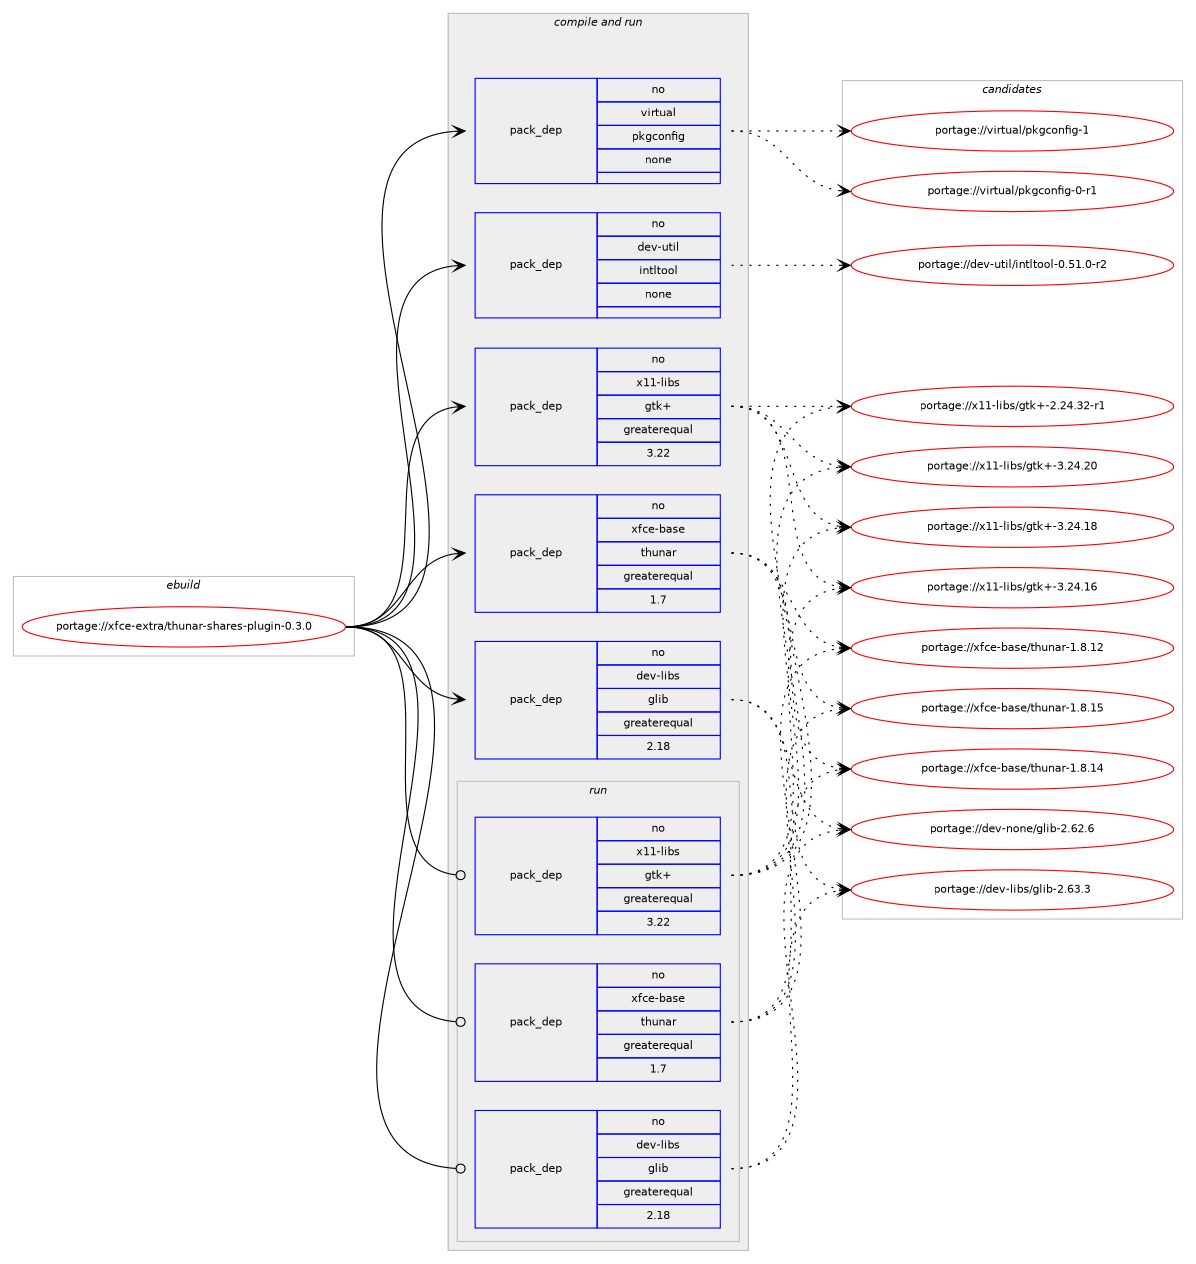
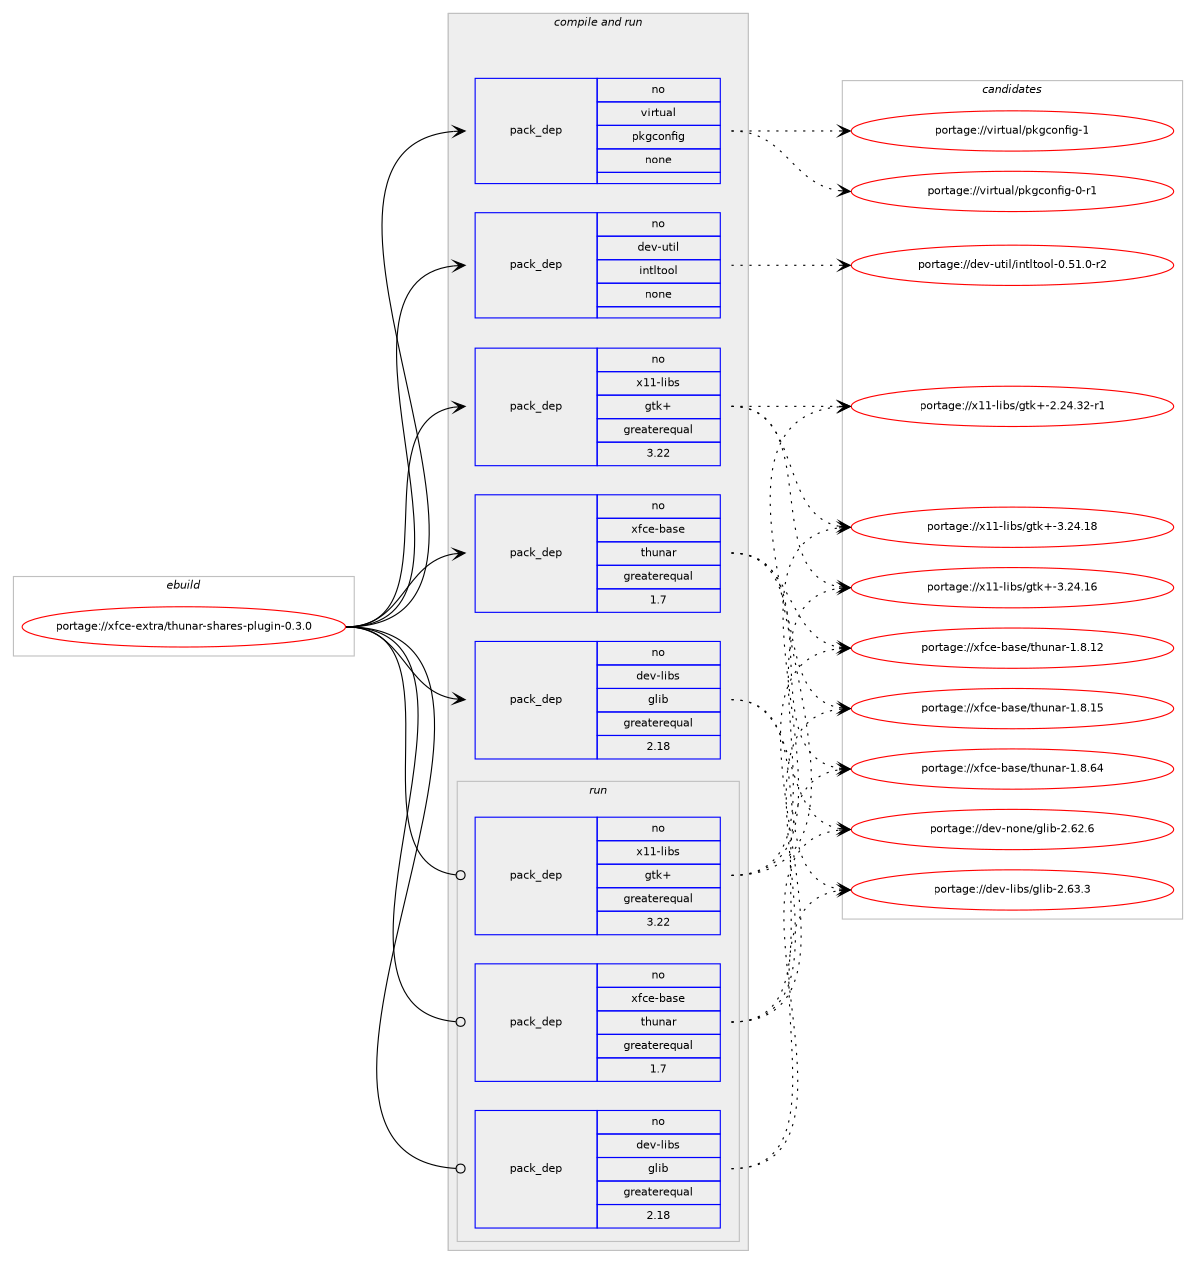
(1012, 467) -> none
(1012, 769) -> (1012, 769)
